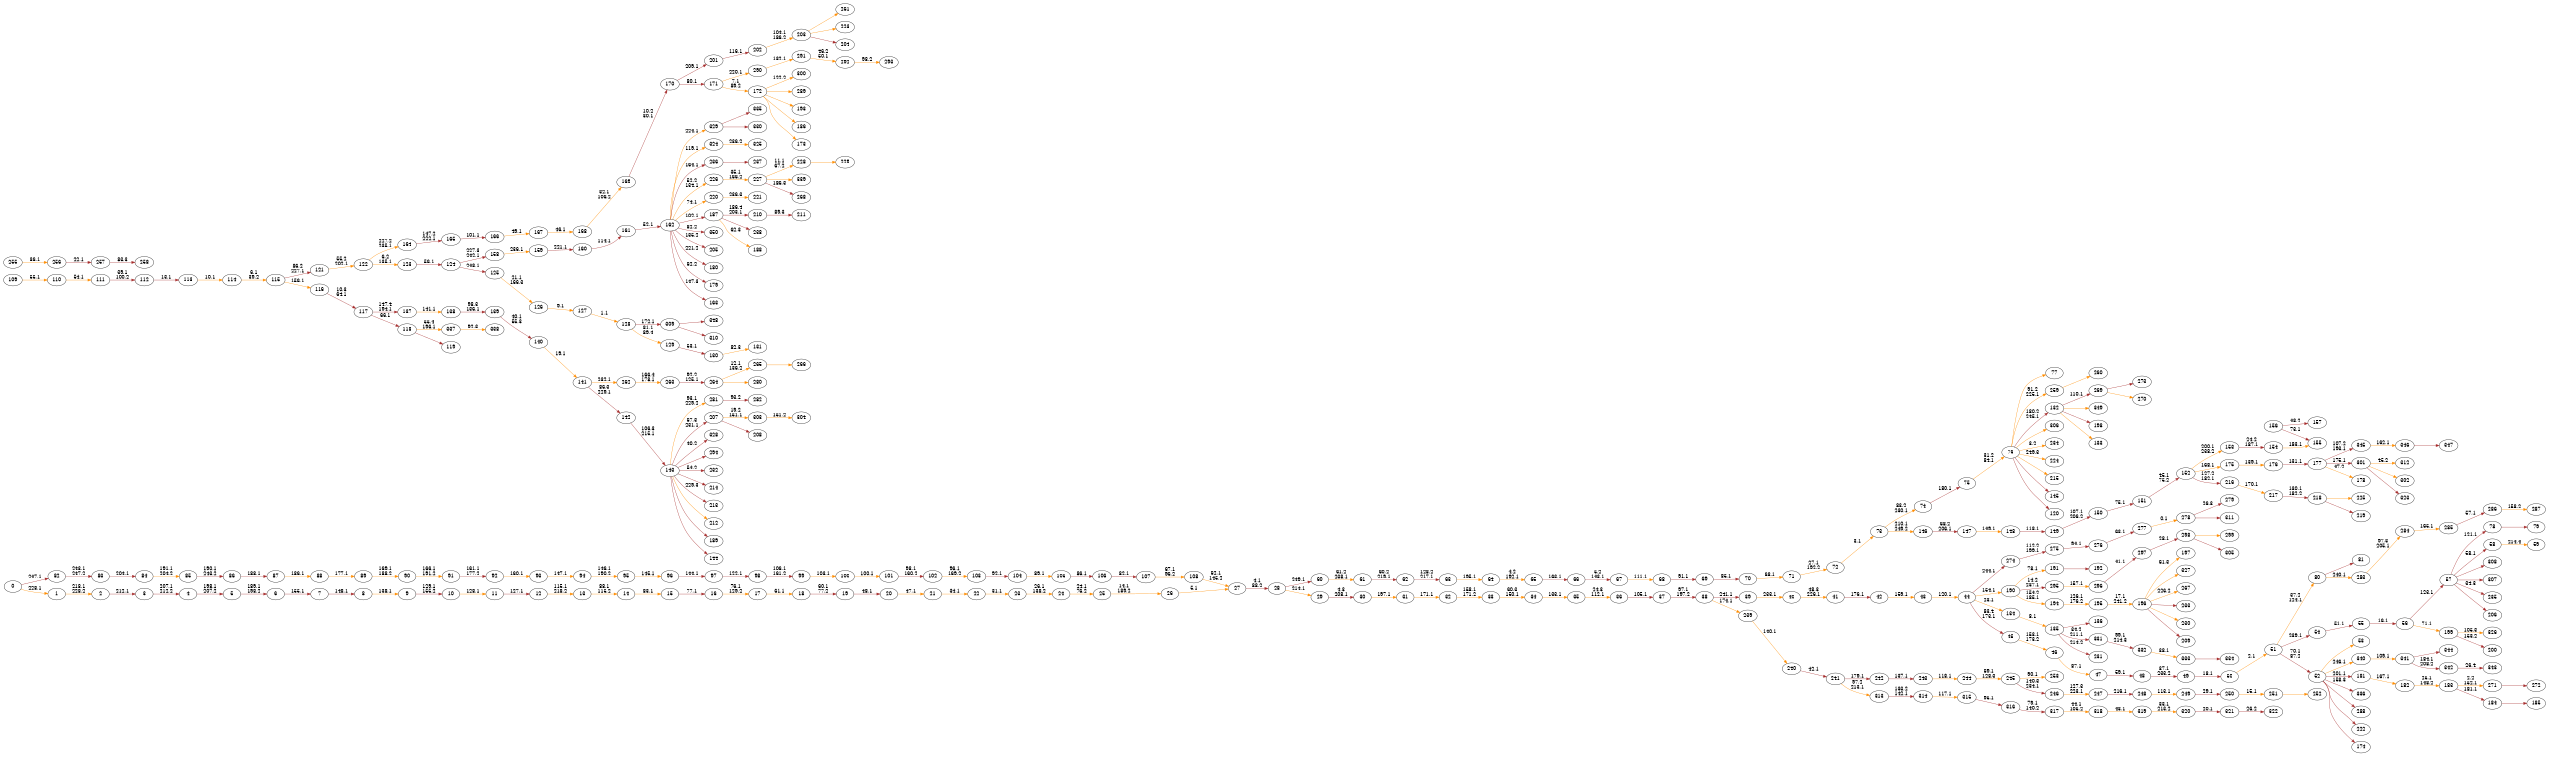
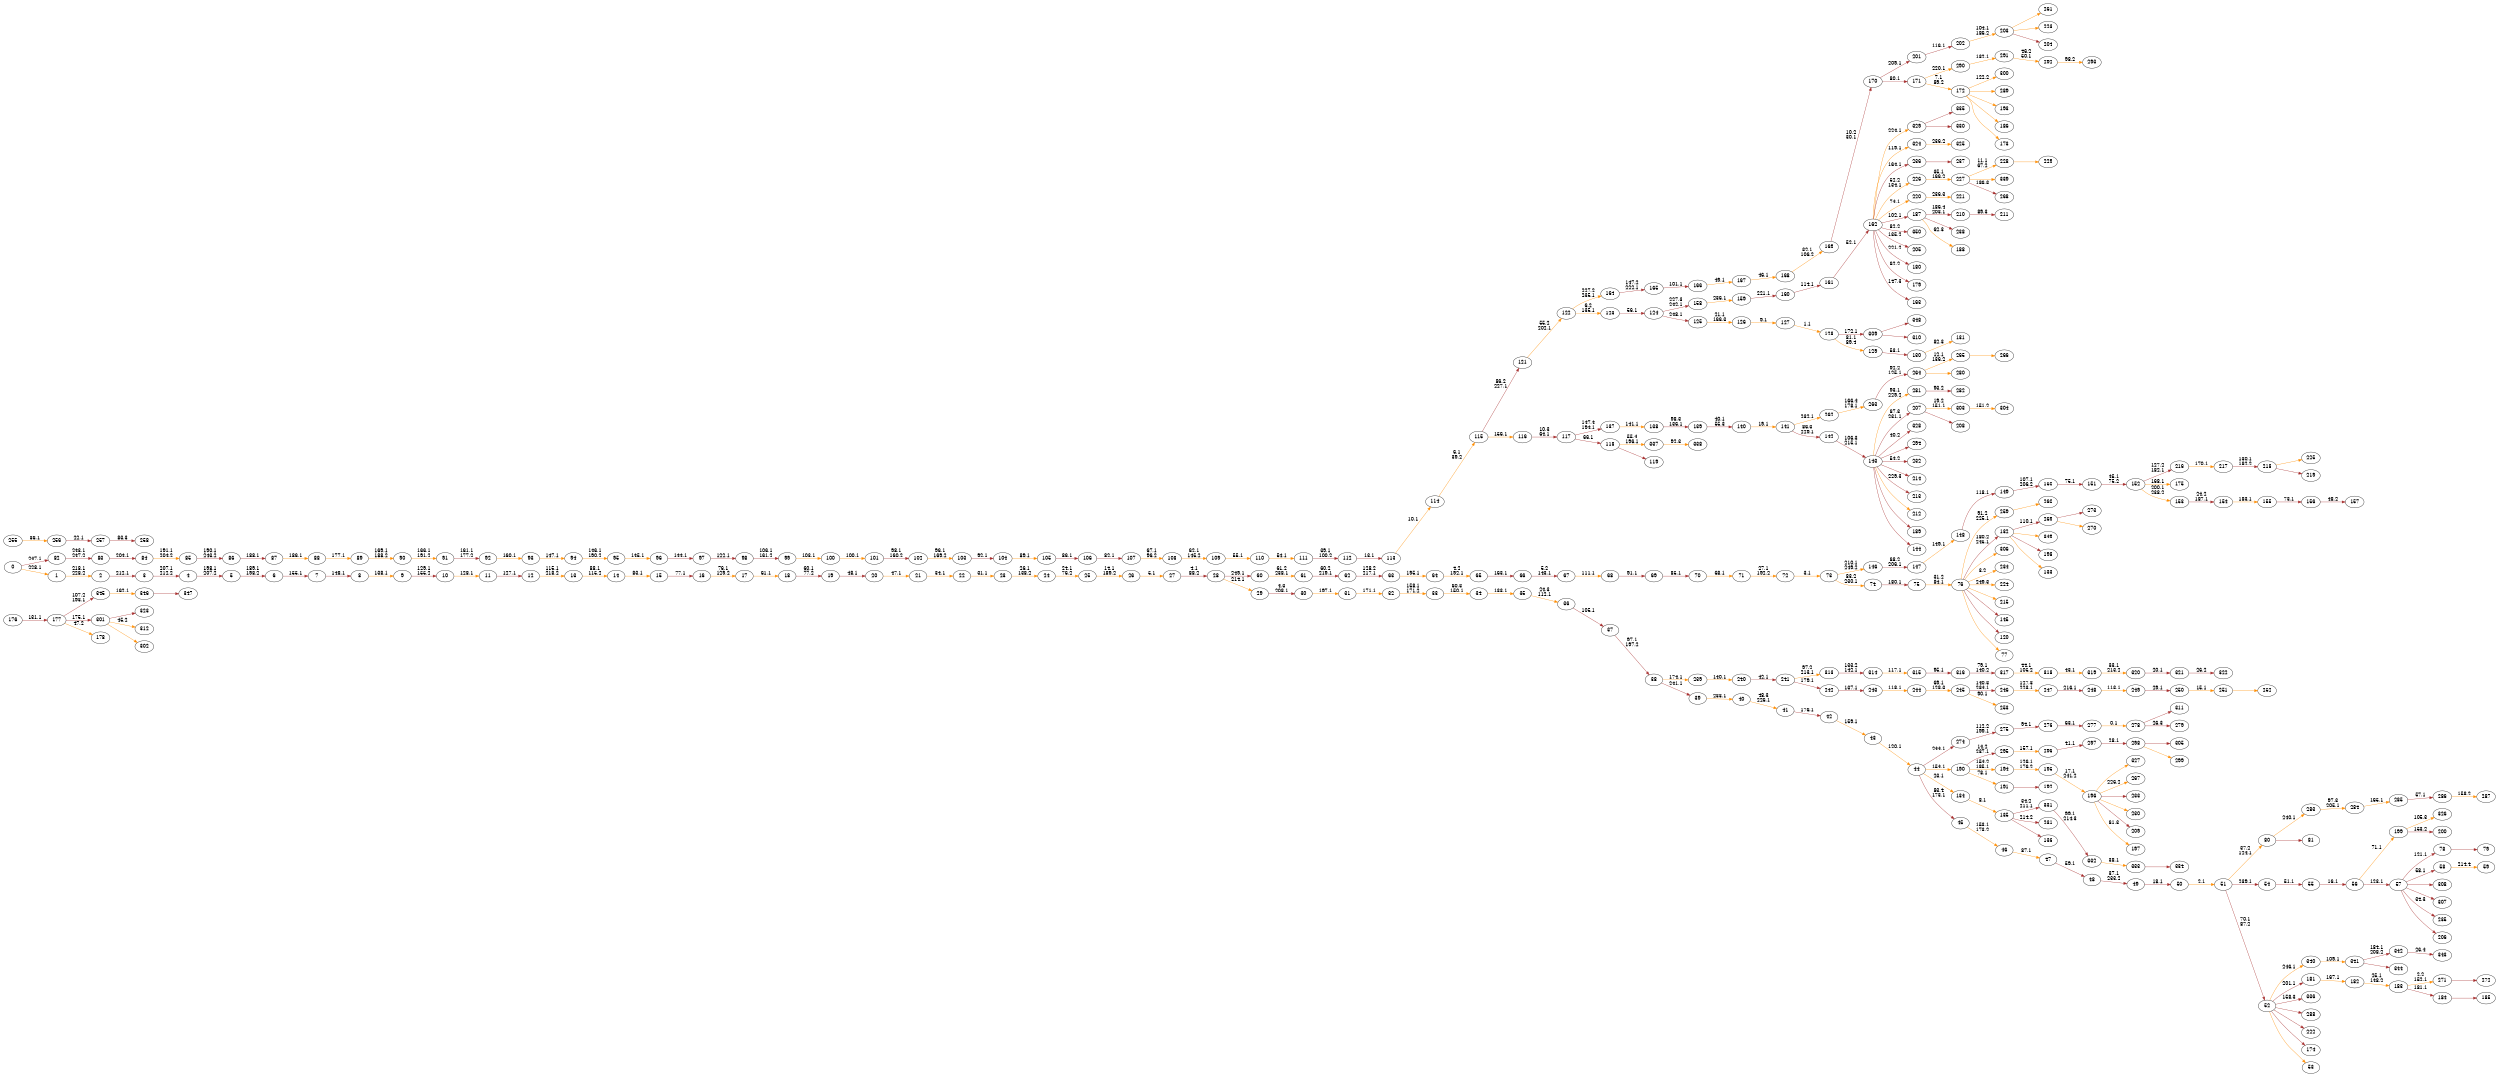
(2294, 434) -> (2287, 502)
(2250, 465) -> none
(1214, 582) -> (1192, 558)
